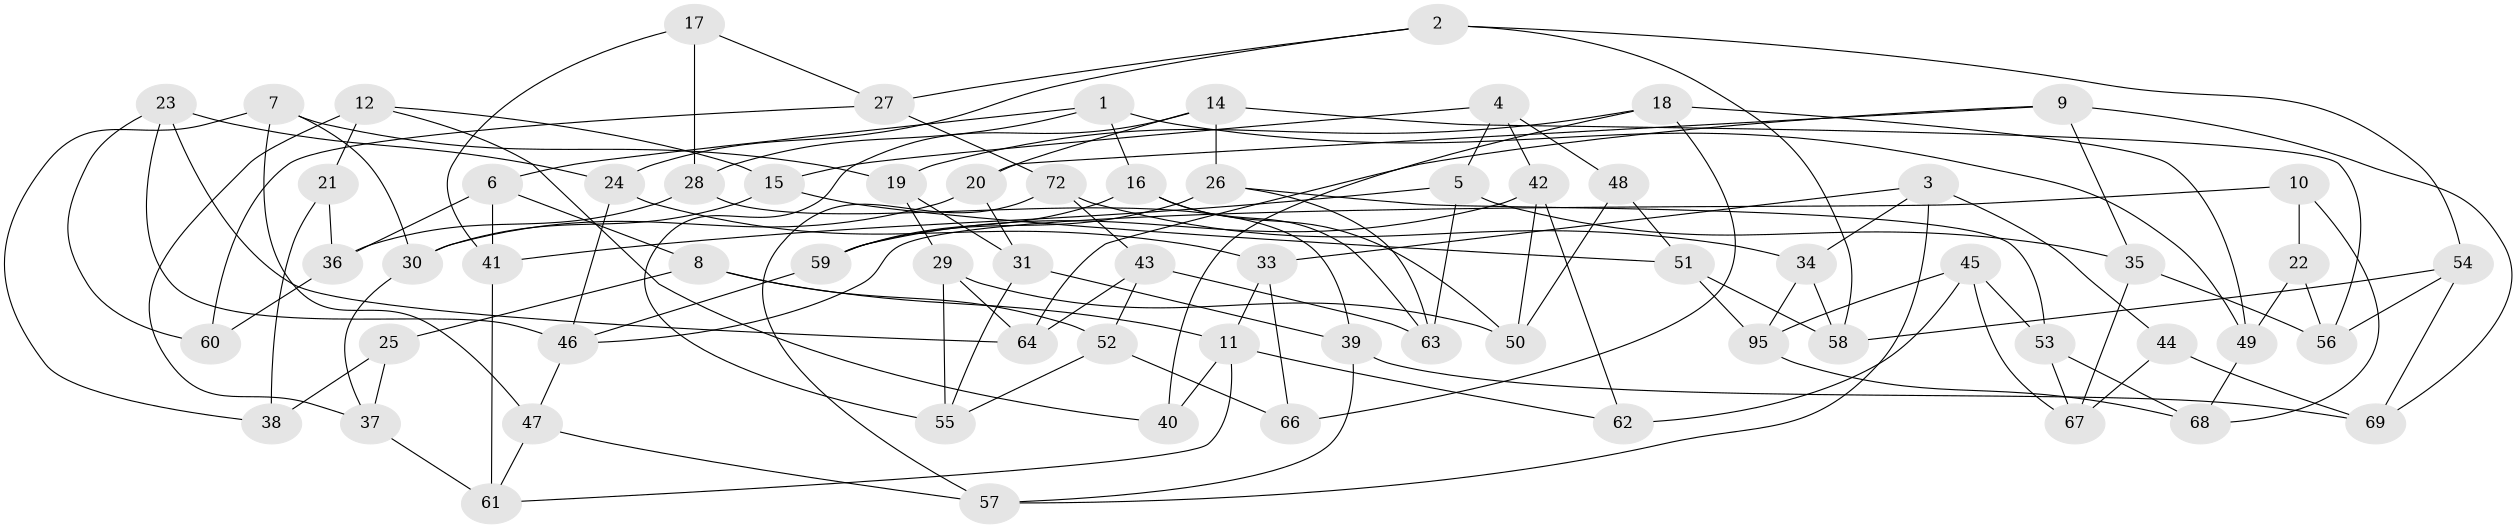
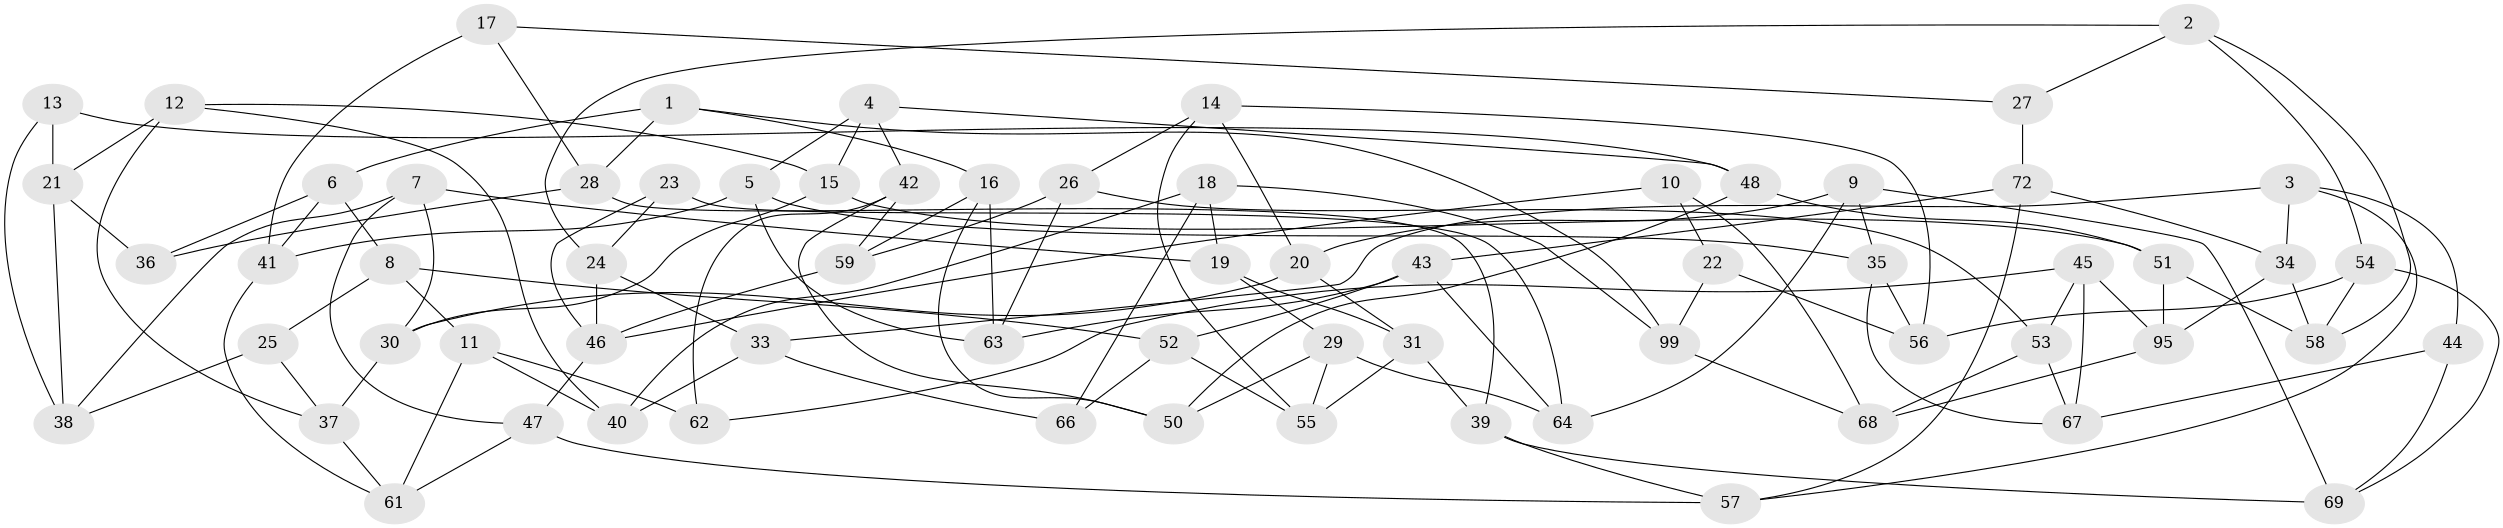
none -> (53, 104)
(1251, 298) -> (687, 385)
(211, 344) -> none
(2247, 344) -> (1670, 344)
